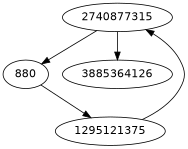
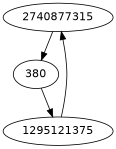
(26, 74) -> (36, 74)
(117, 74) -> none
